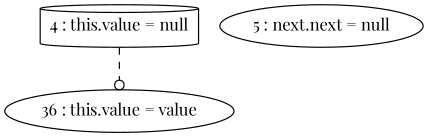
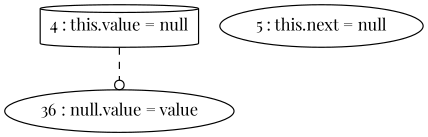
(321, 26) -> (321, 26)
(119, 111) -> (119, 111)
